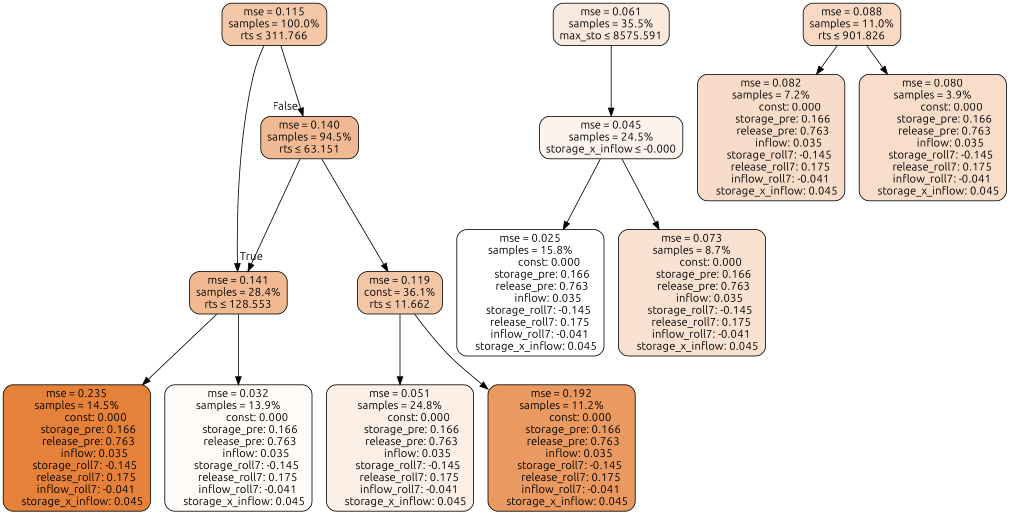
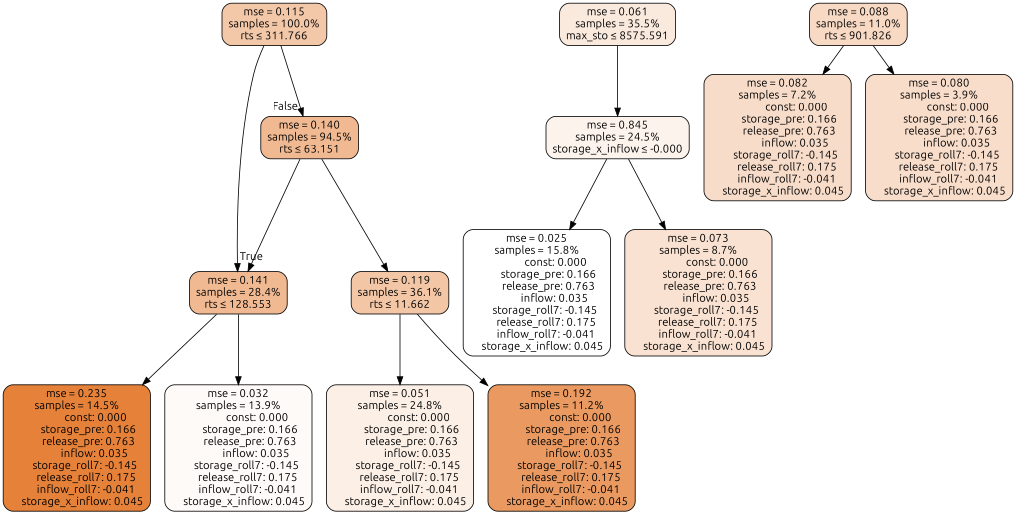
(611, 138) -> (618, 138)
(400, 293) -> (400, 293)
